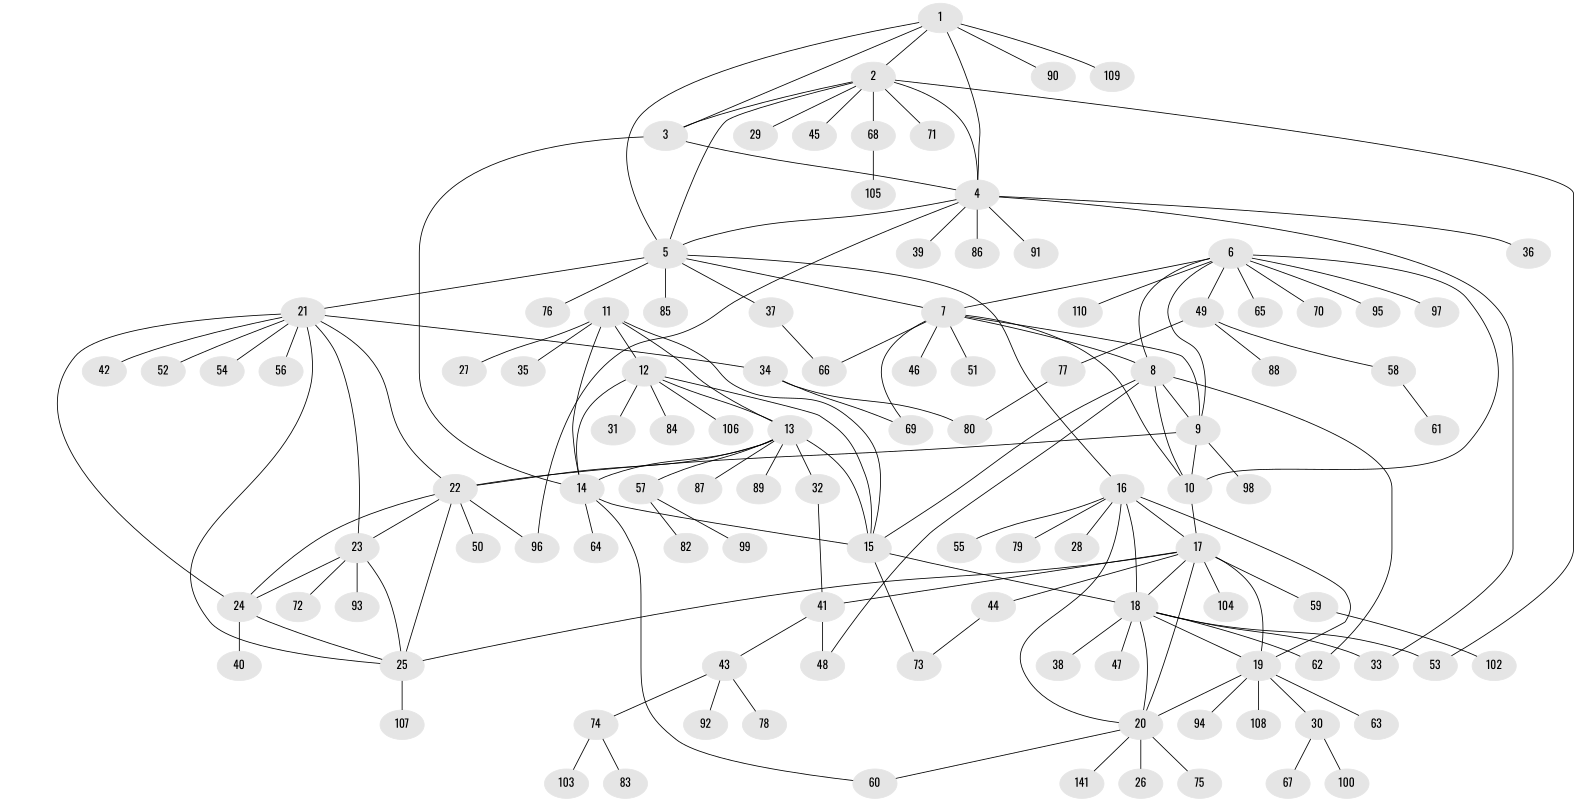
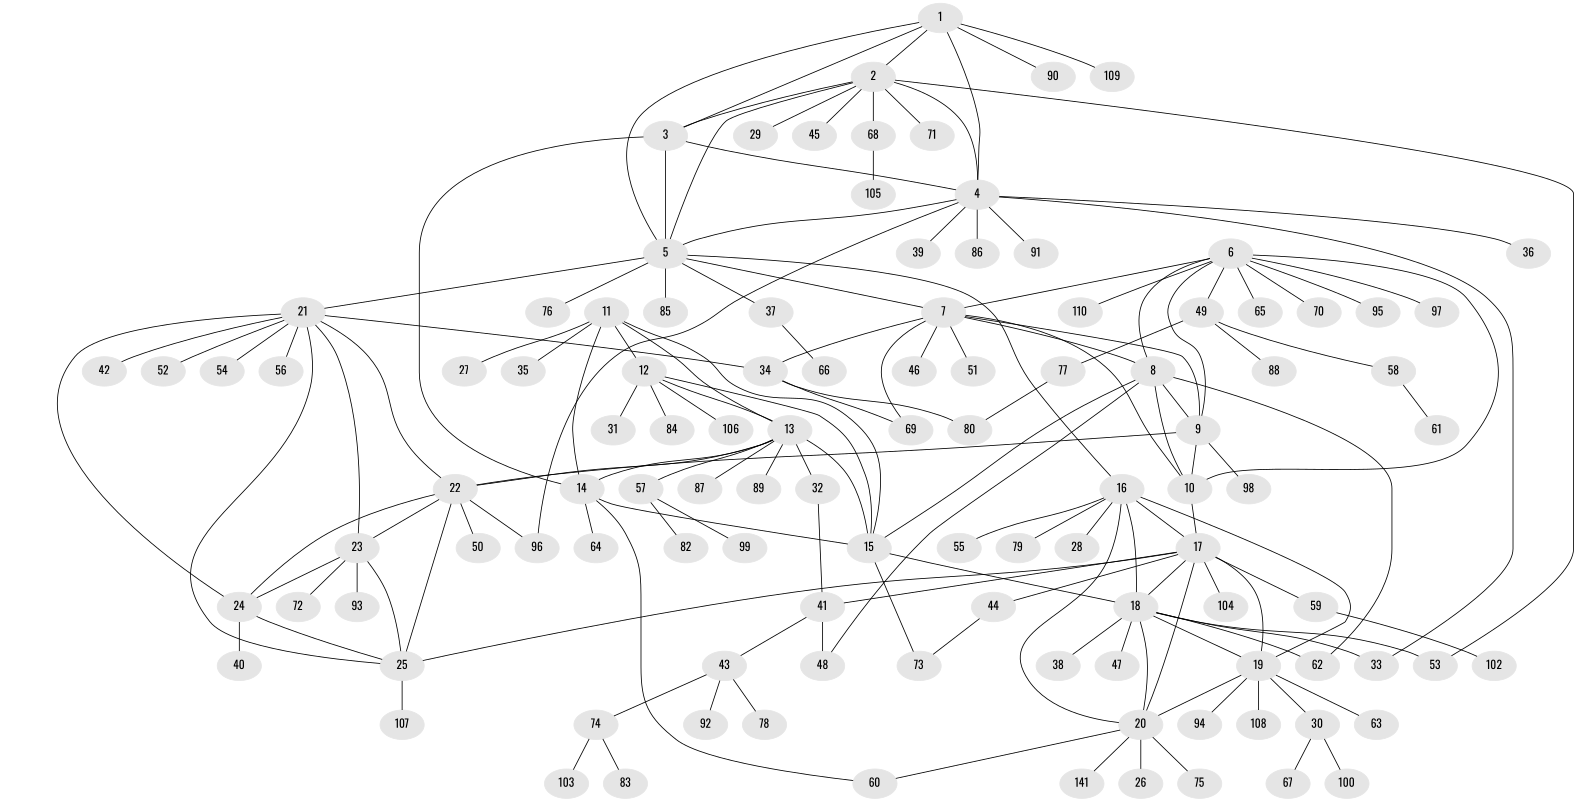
none -> (666, 195)
(884, 342) -> (852, 338)
(583, 417) -> none
